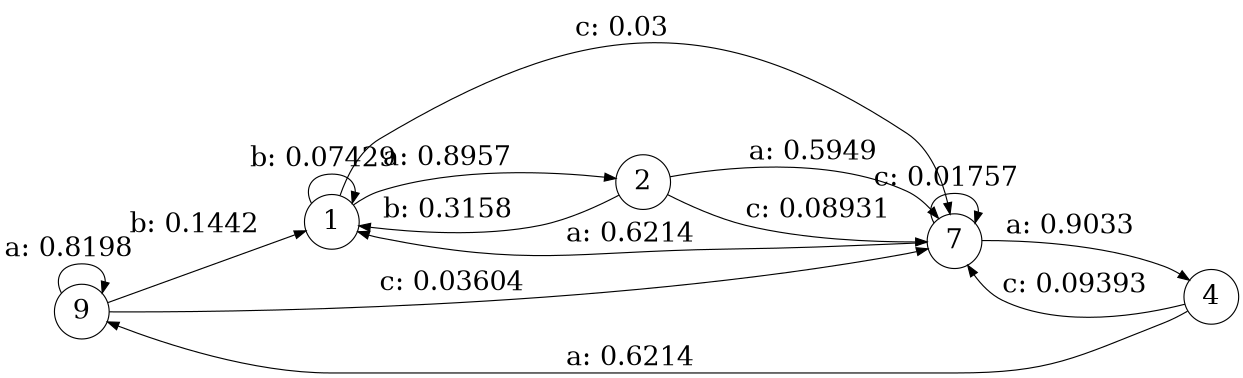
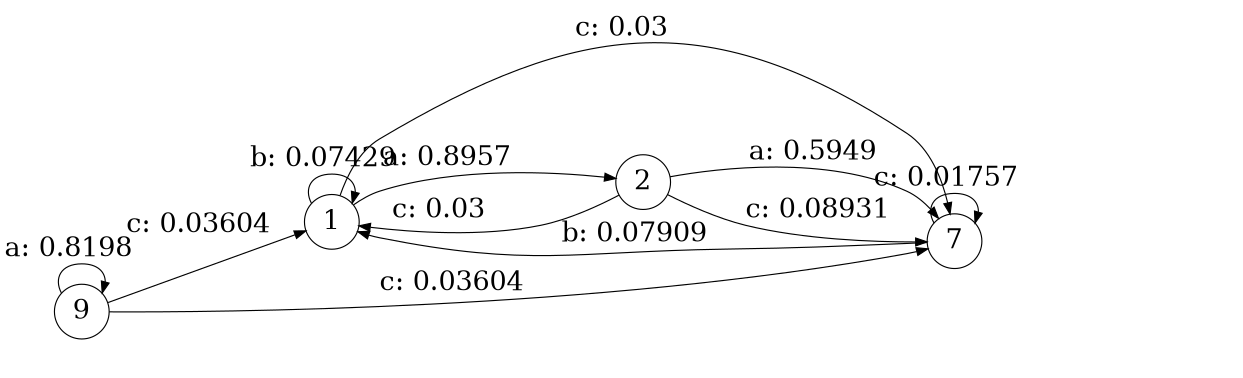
(460, 210) -> (460, 210)
(207, 225) -> (207, 225)
(643, 234) -> (643, 234)
(1211, 297) -> none
